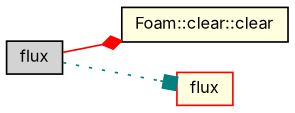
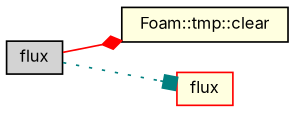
(205, 25) -> (205, 25)
